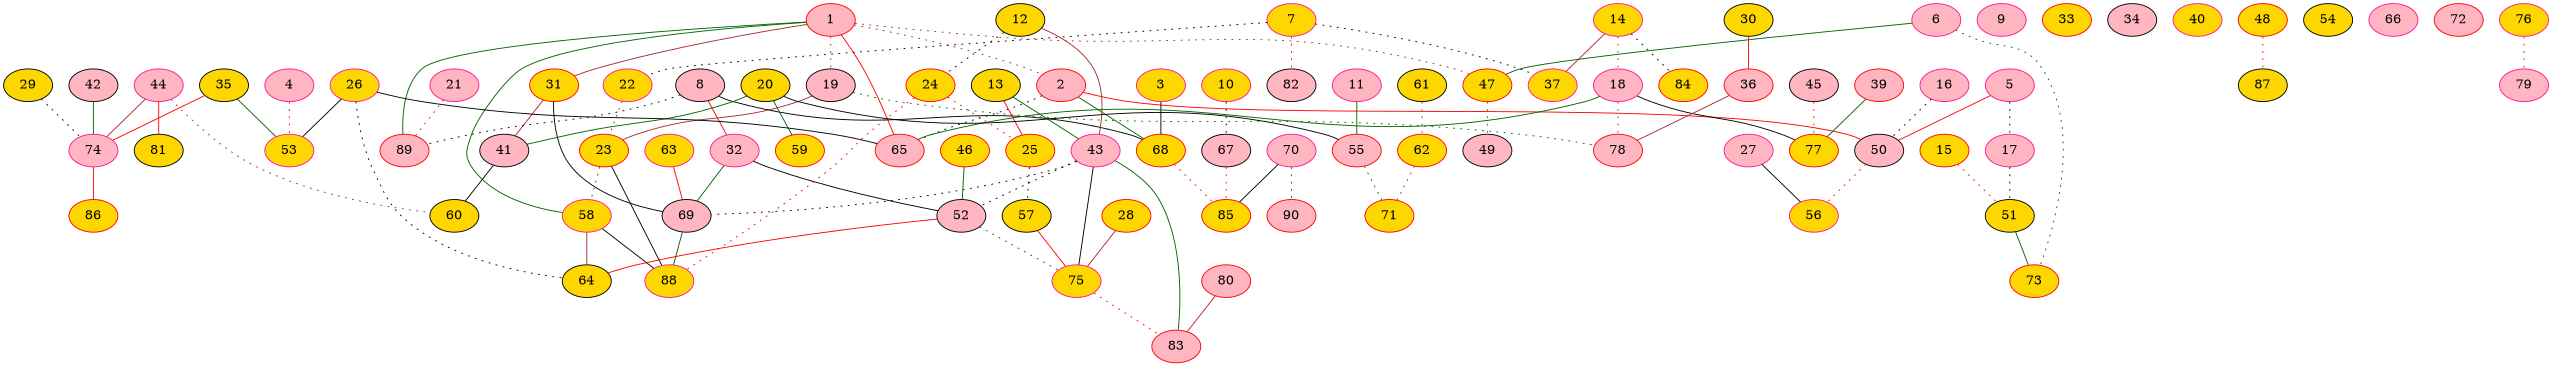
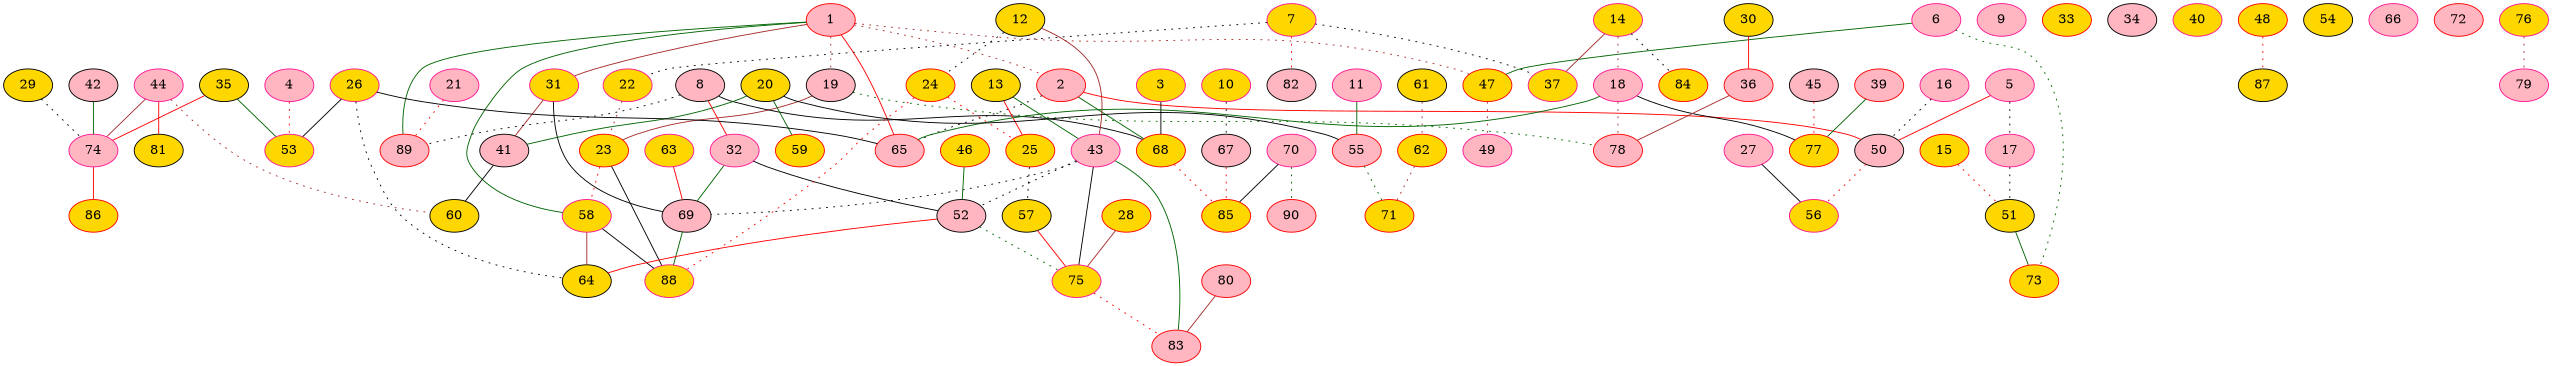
(554, 85) -> (554, 85)
(1487, 151) -> (1487, 151)
(596, 181) -> (596, 181)
